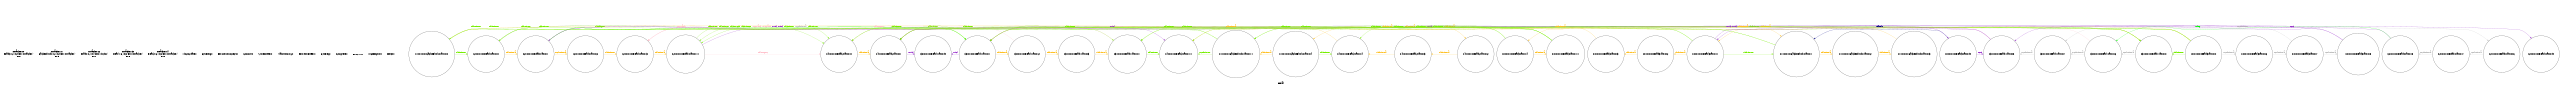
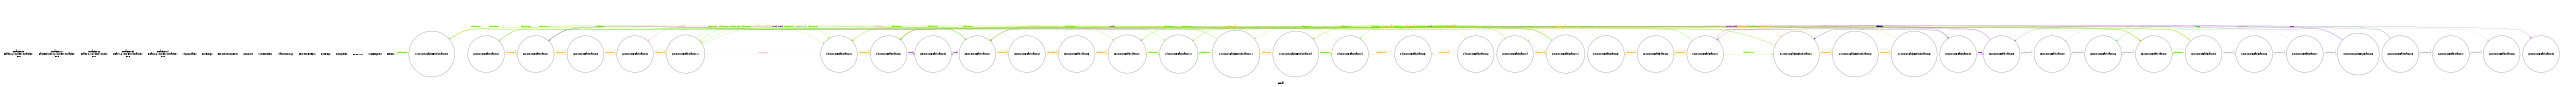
(1381, 27) -> (1411, 27)
(933, 28) -> (933, 28)
(561, 52) -> (561, 52)
(1266, 52) -> (1266, 52)
(460, 54) -> (403, 54)
(2358, 54) -> (2358, 54)
